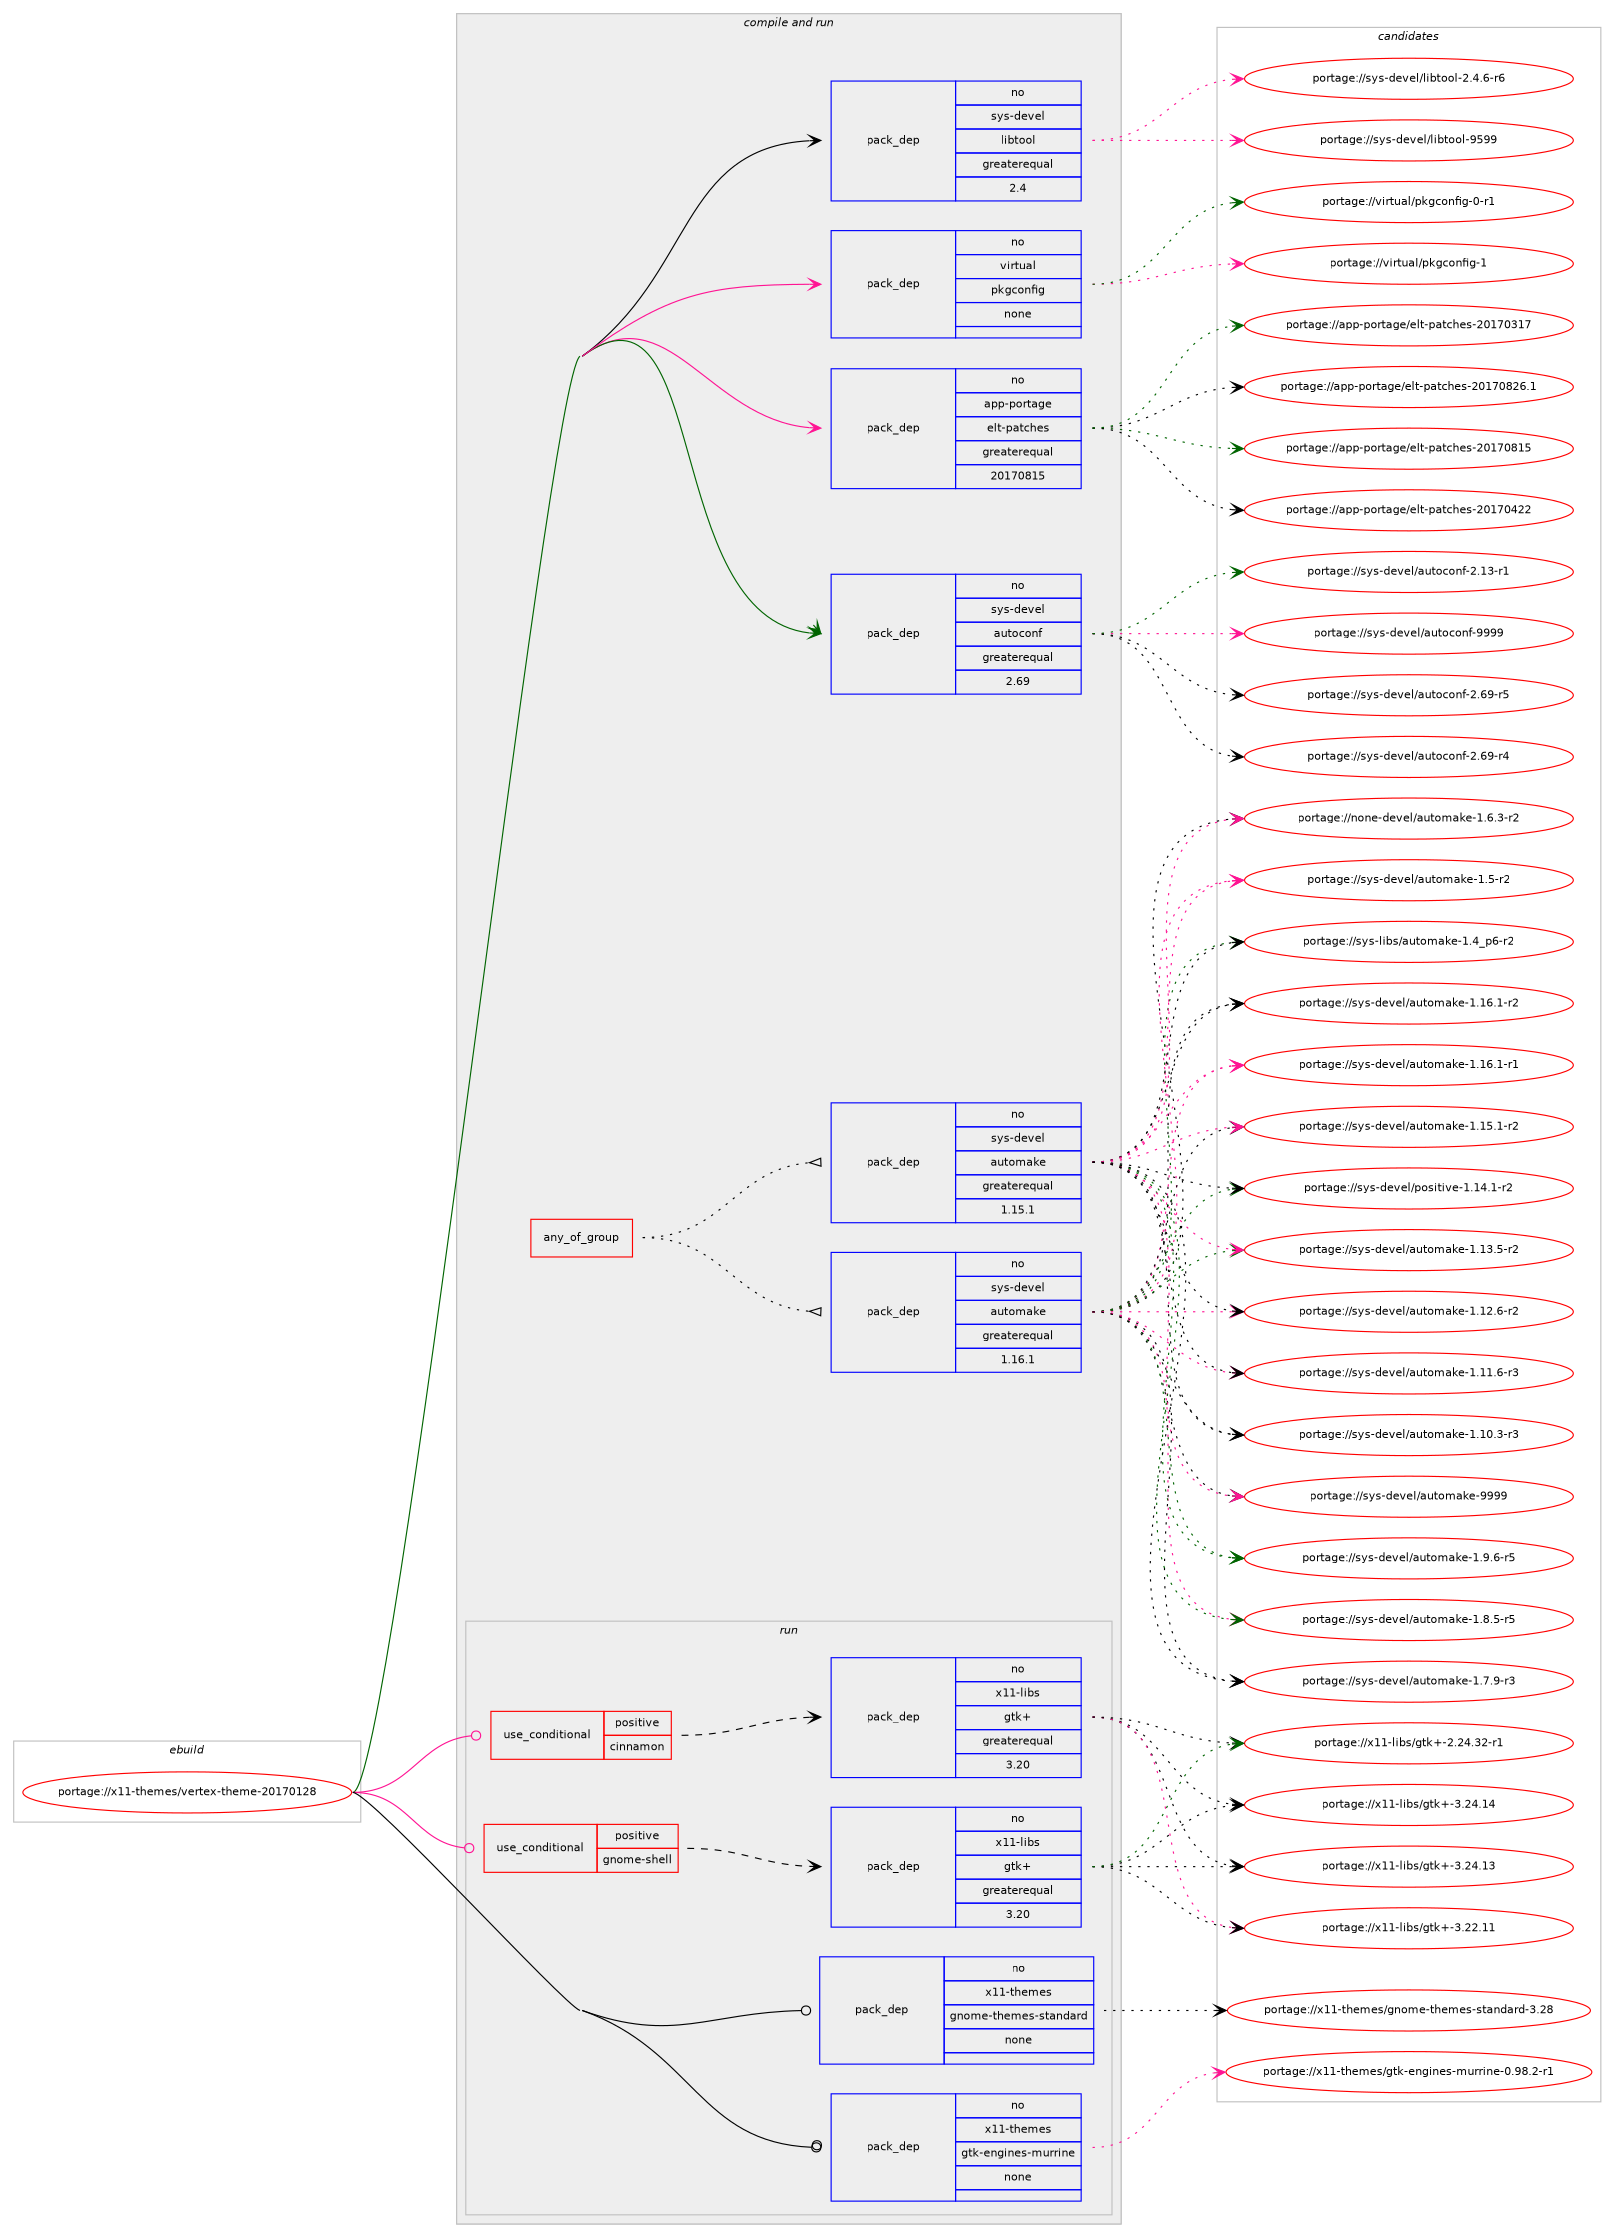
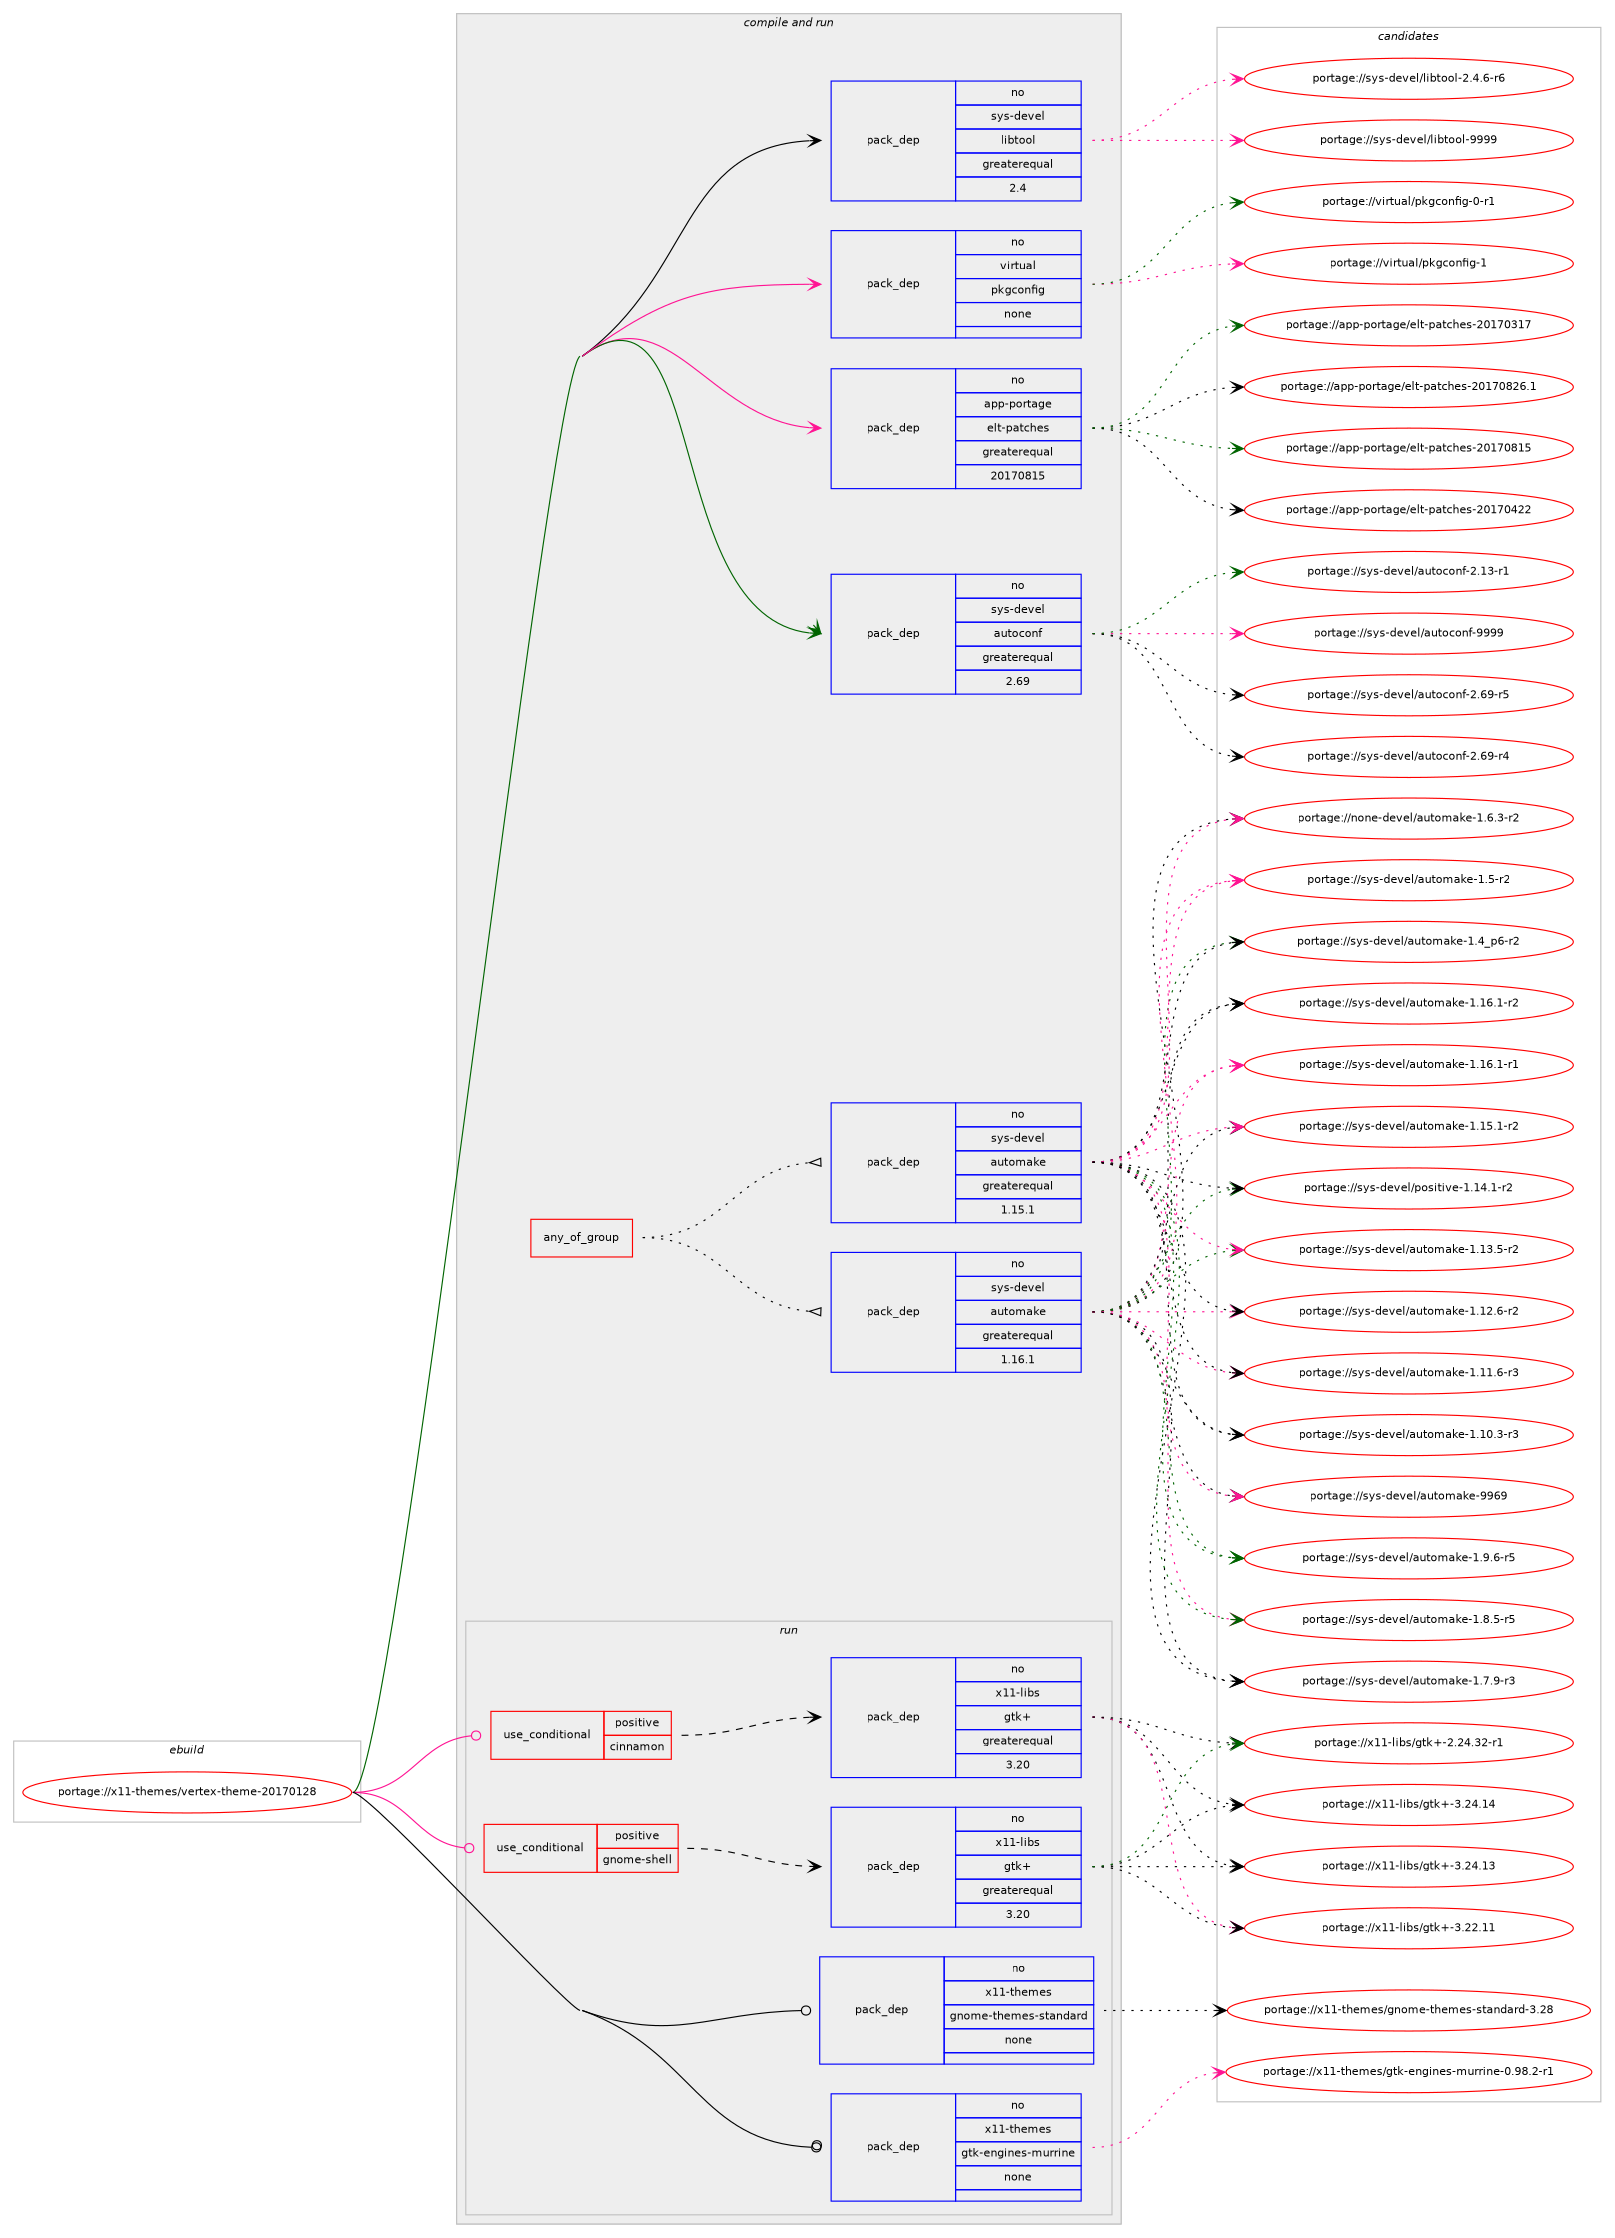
(1409, 140) -> (1409, 140)
(1409, 942) -> (1409, 942)
(1409, 1497) -> (1409, 1497)
